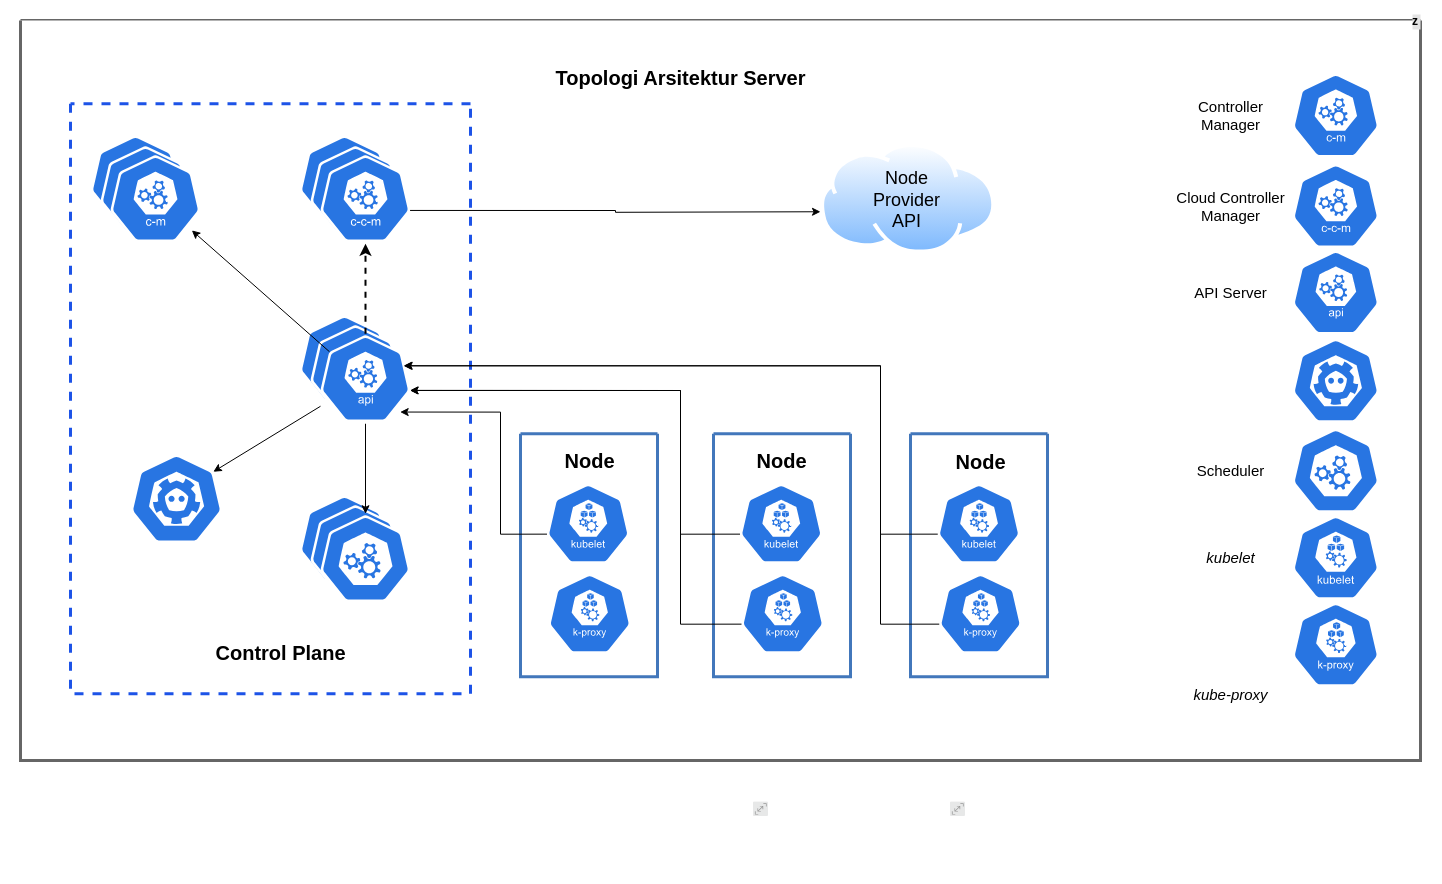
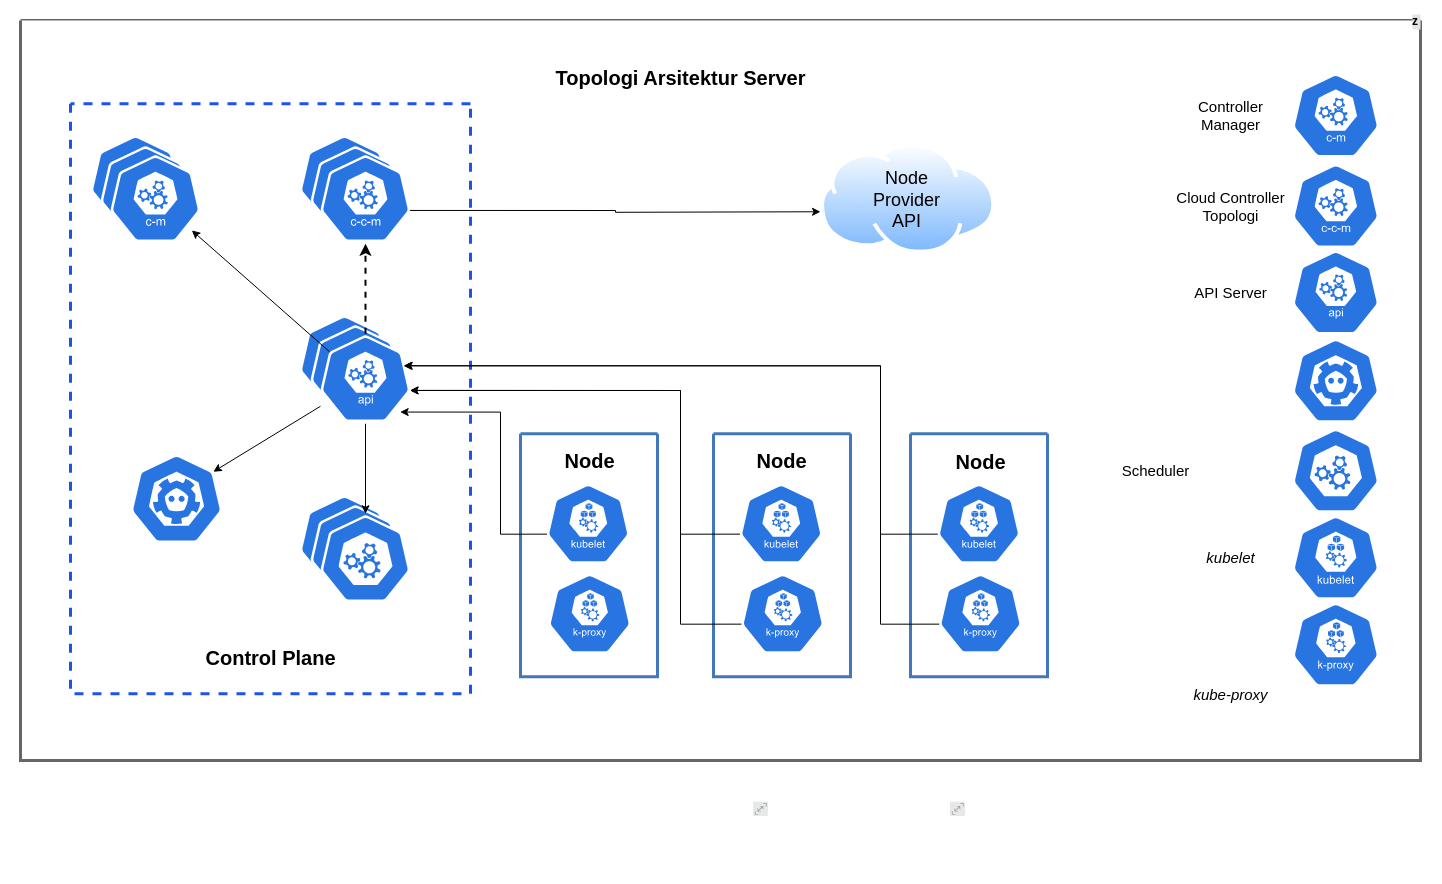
(1231, 207) -> (1231, 207)
(1231, 471) -> (1156, 471)
(281, 654) -> (271, 659)
